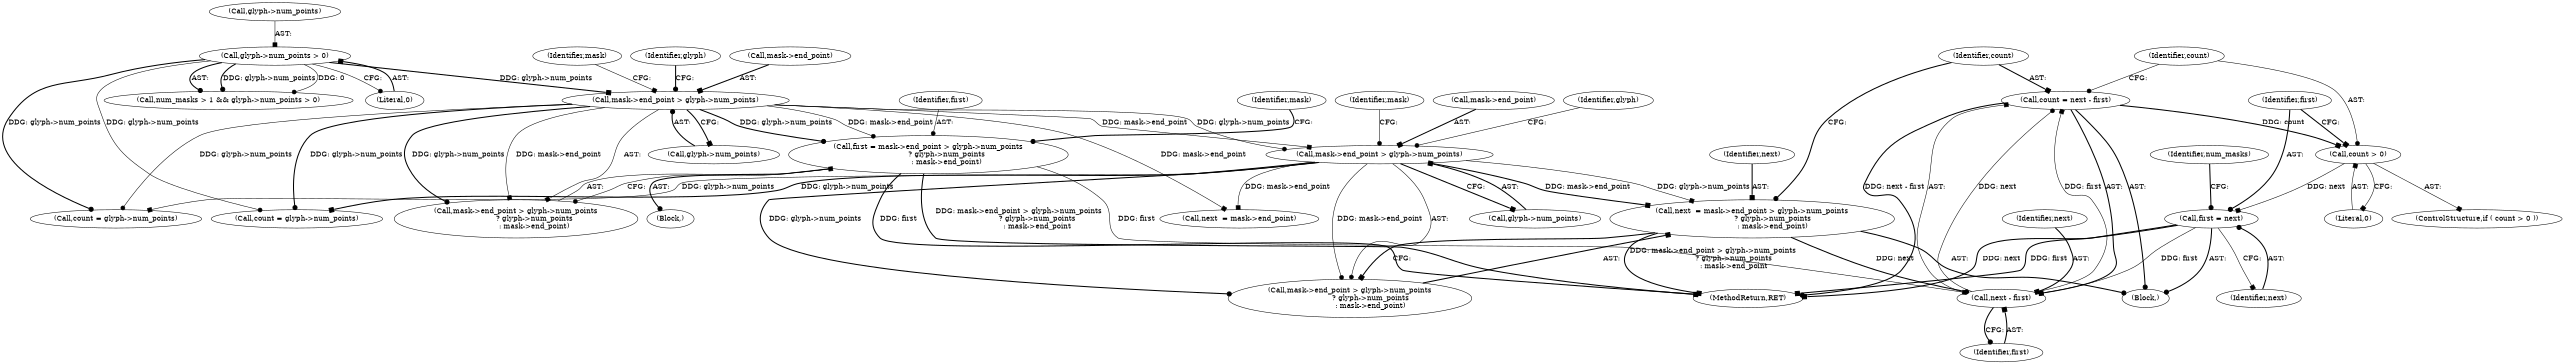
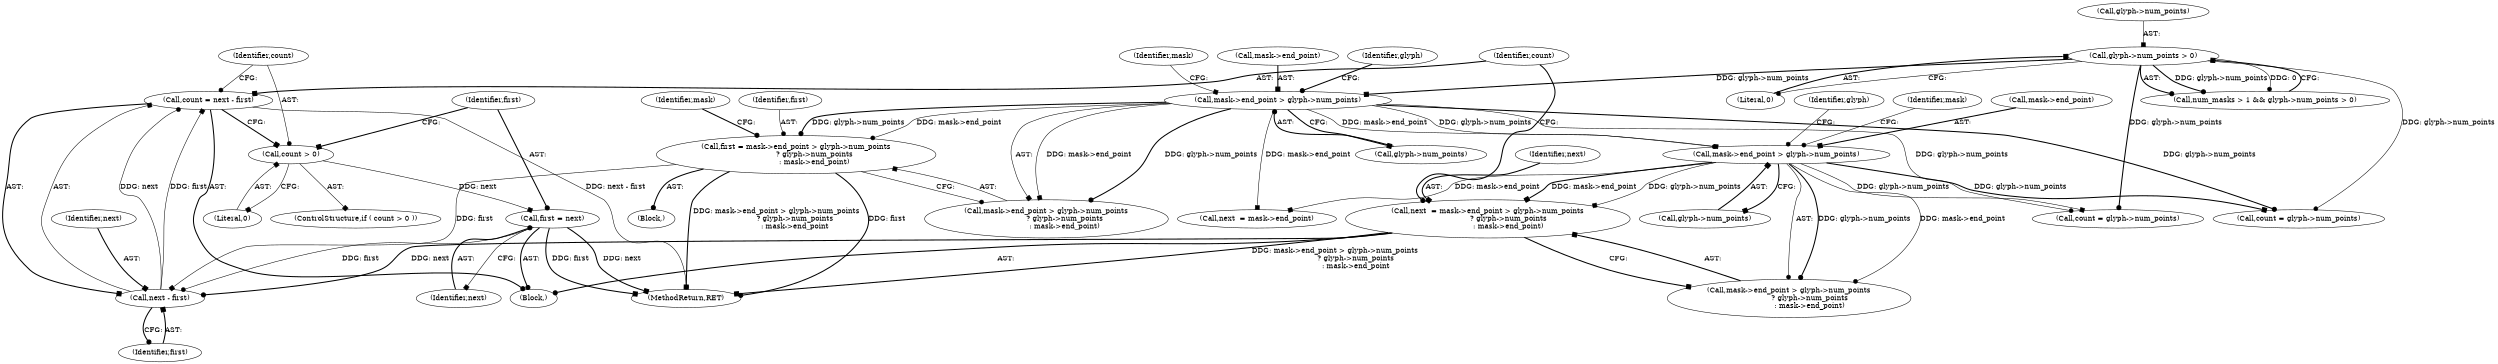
none -> (2296, 72)
(2284, 123) -> (258, 123)
(2209, 155) -> none
(1883, 195) -> (499, 146)
